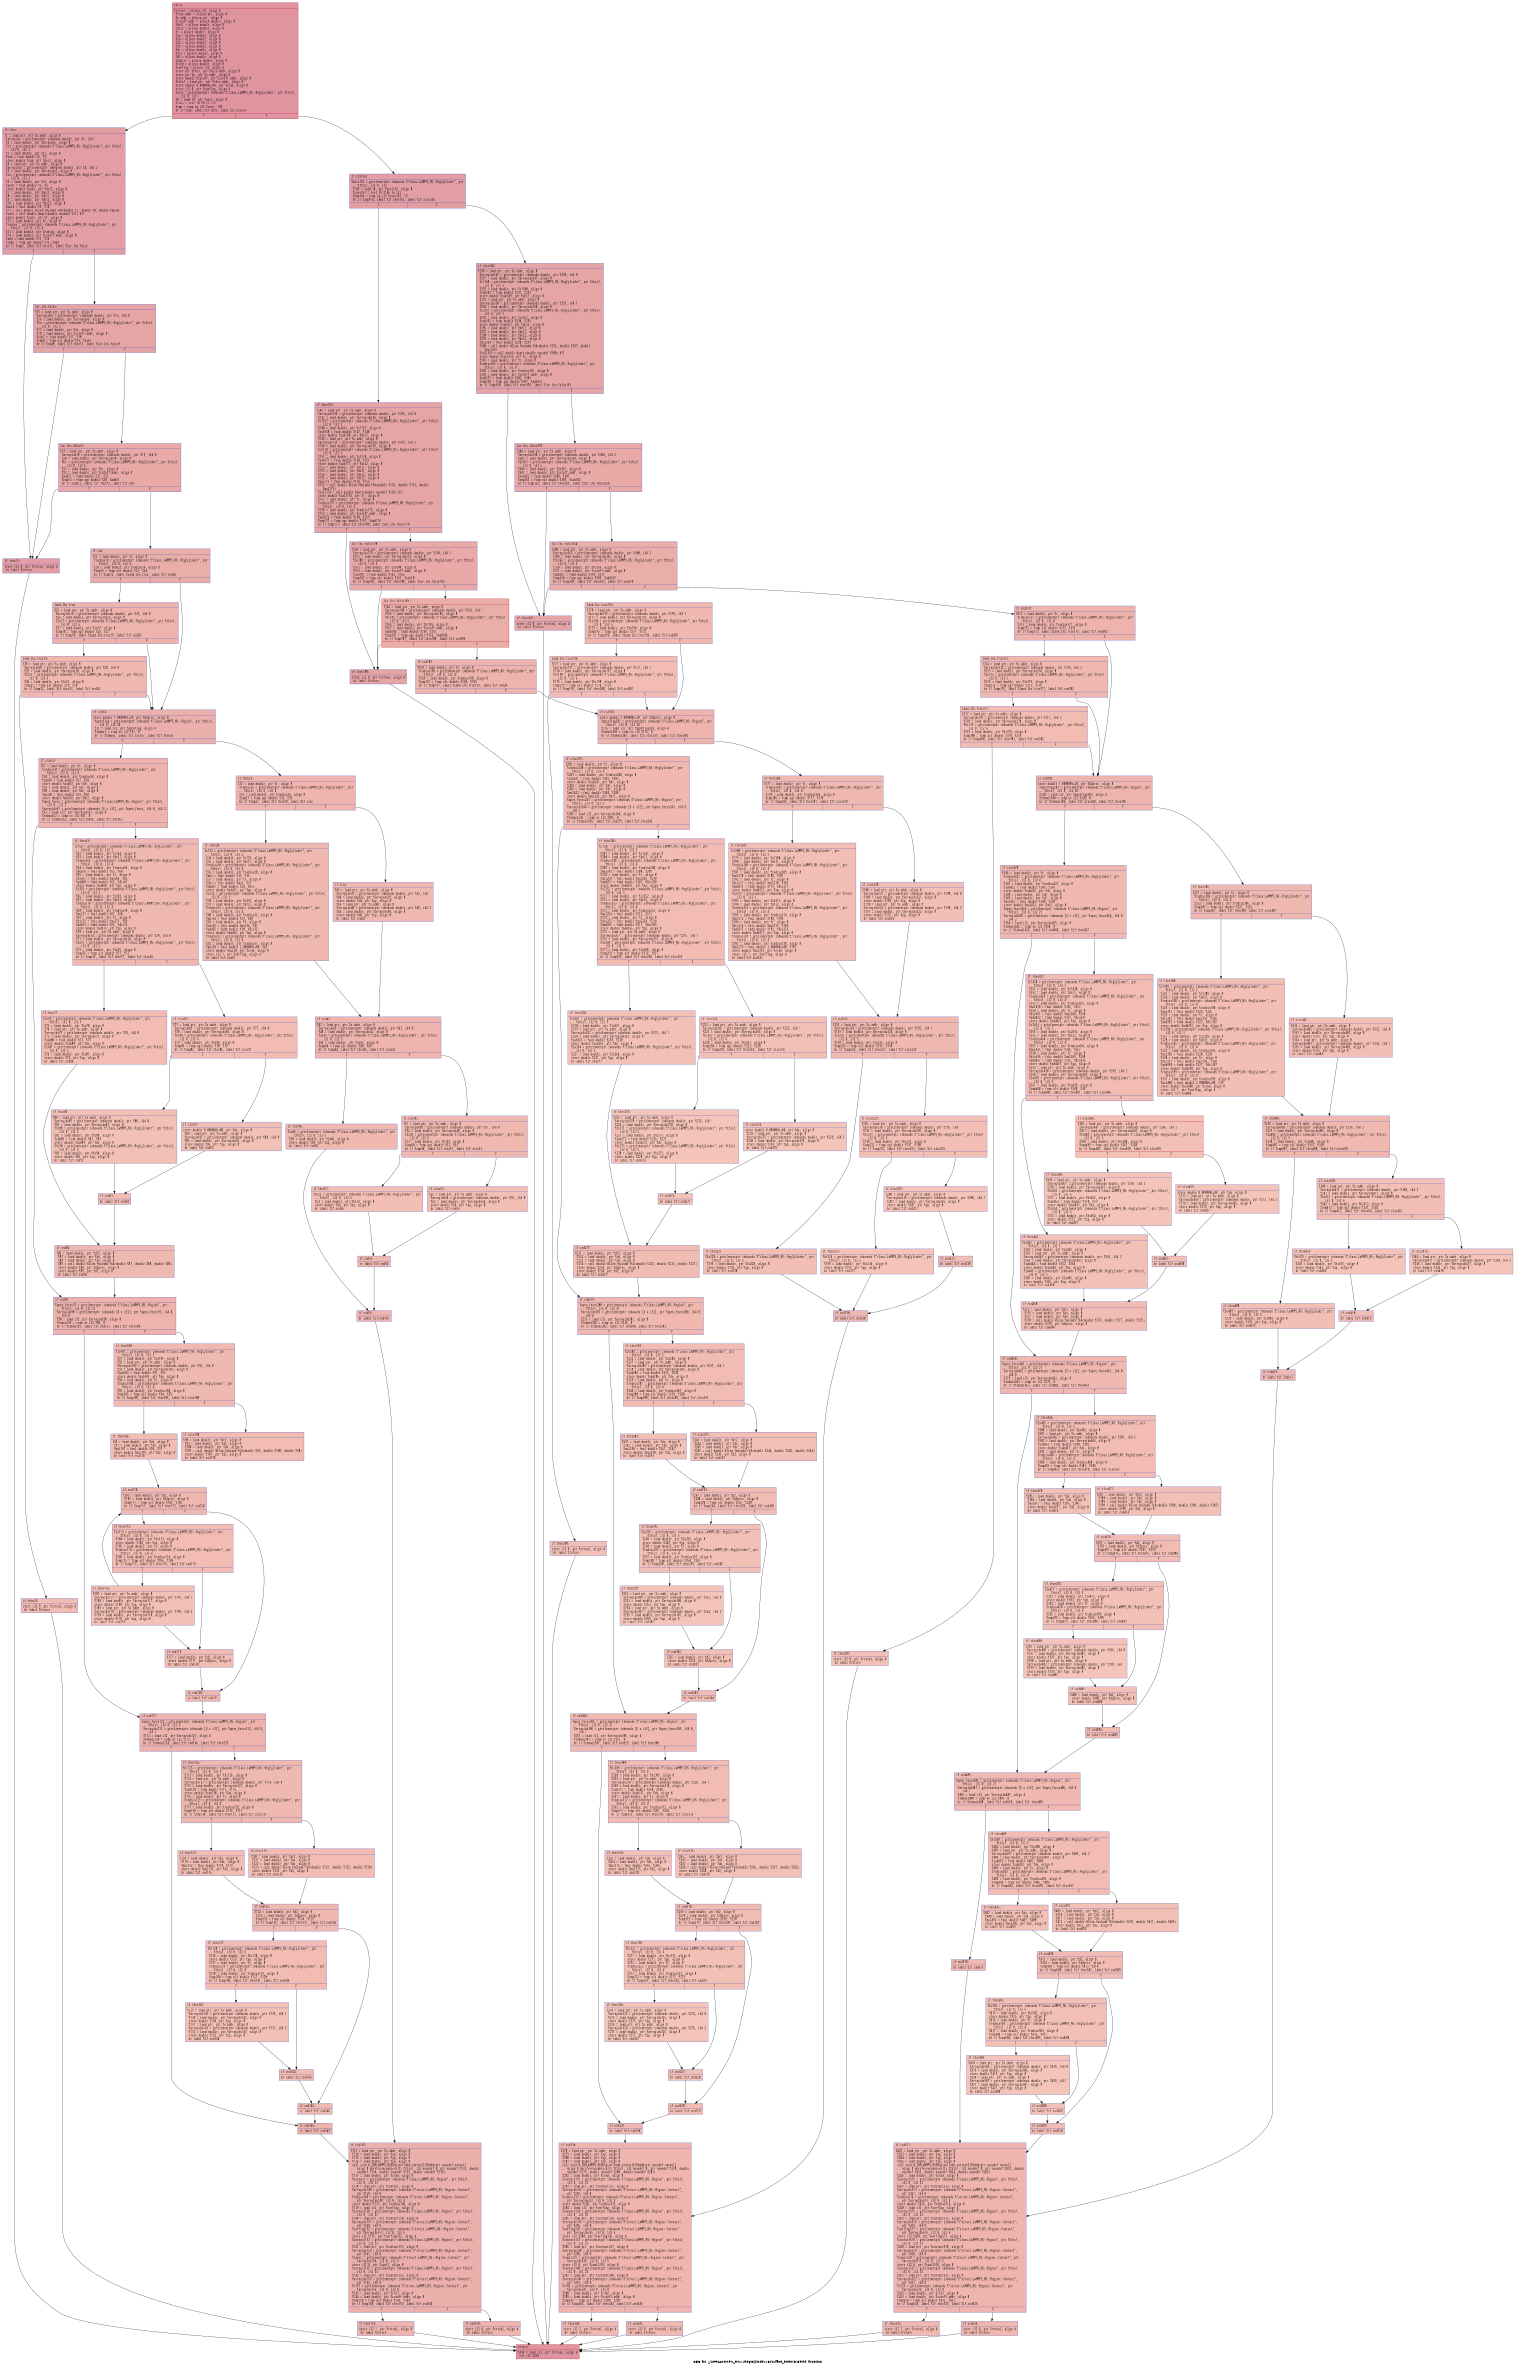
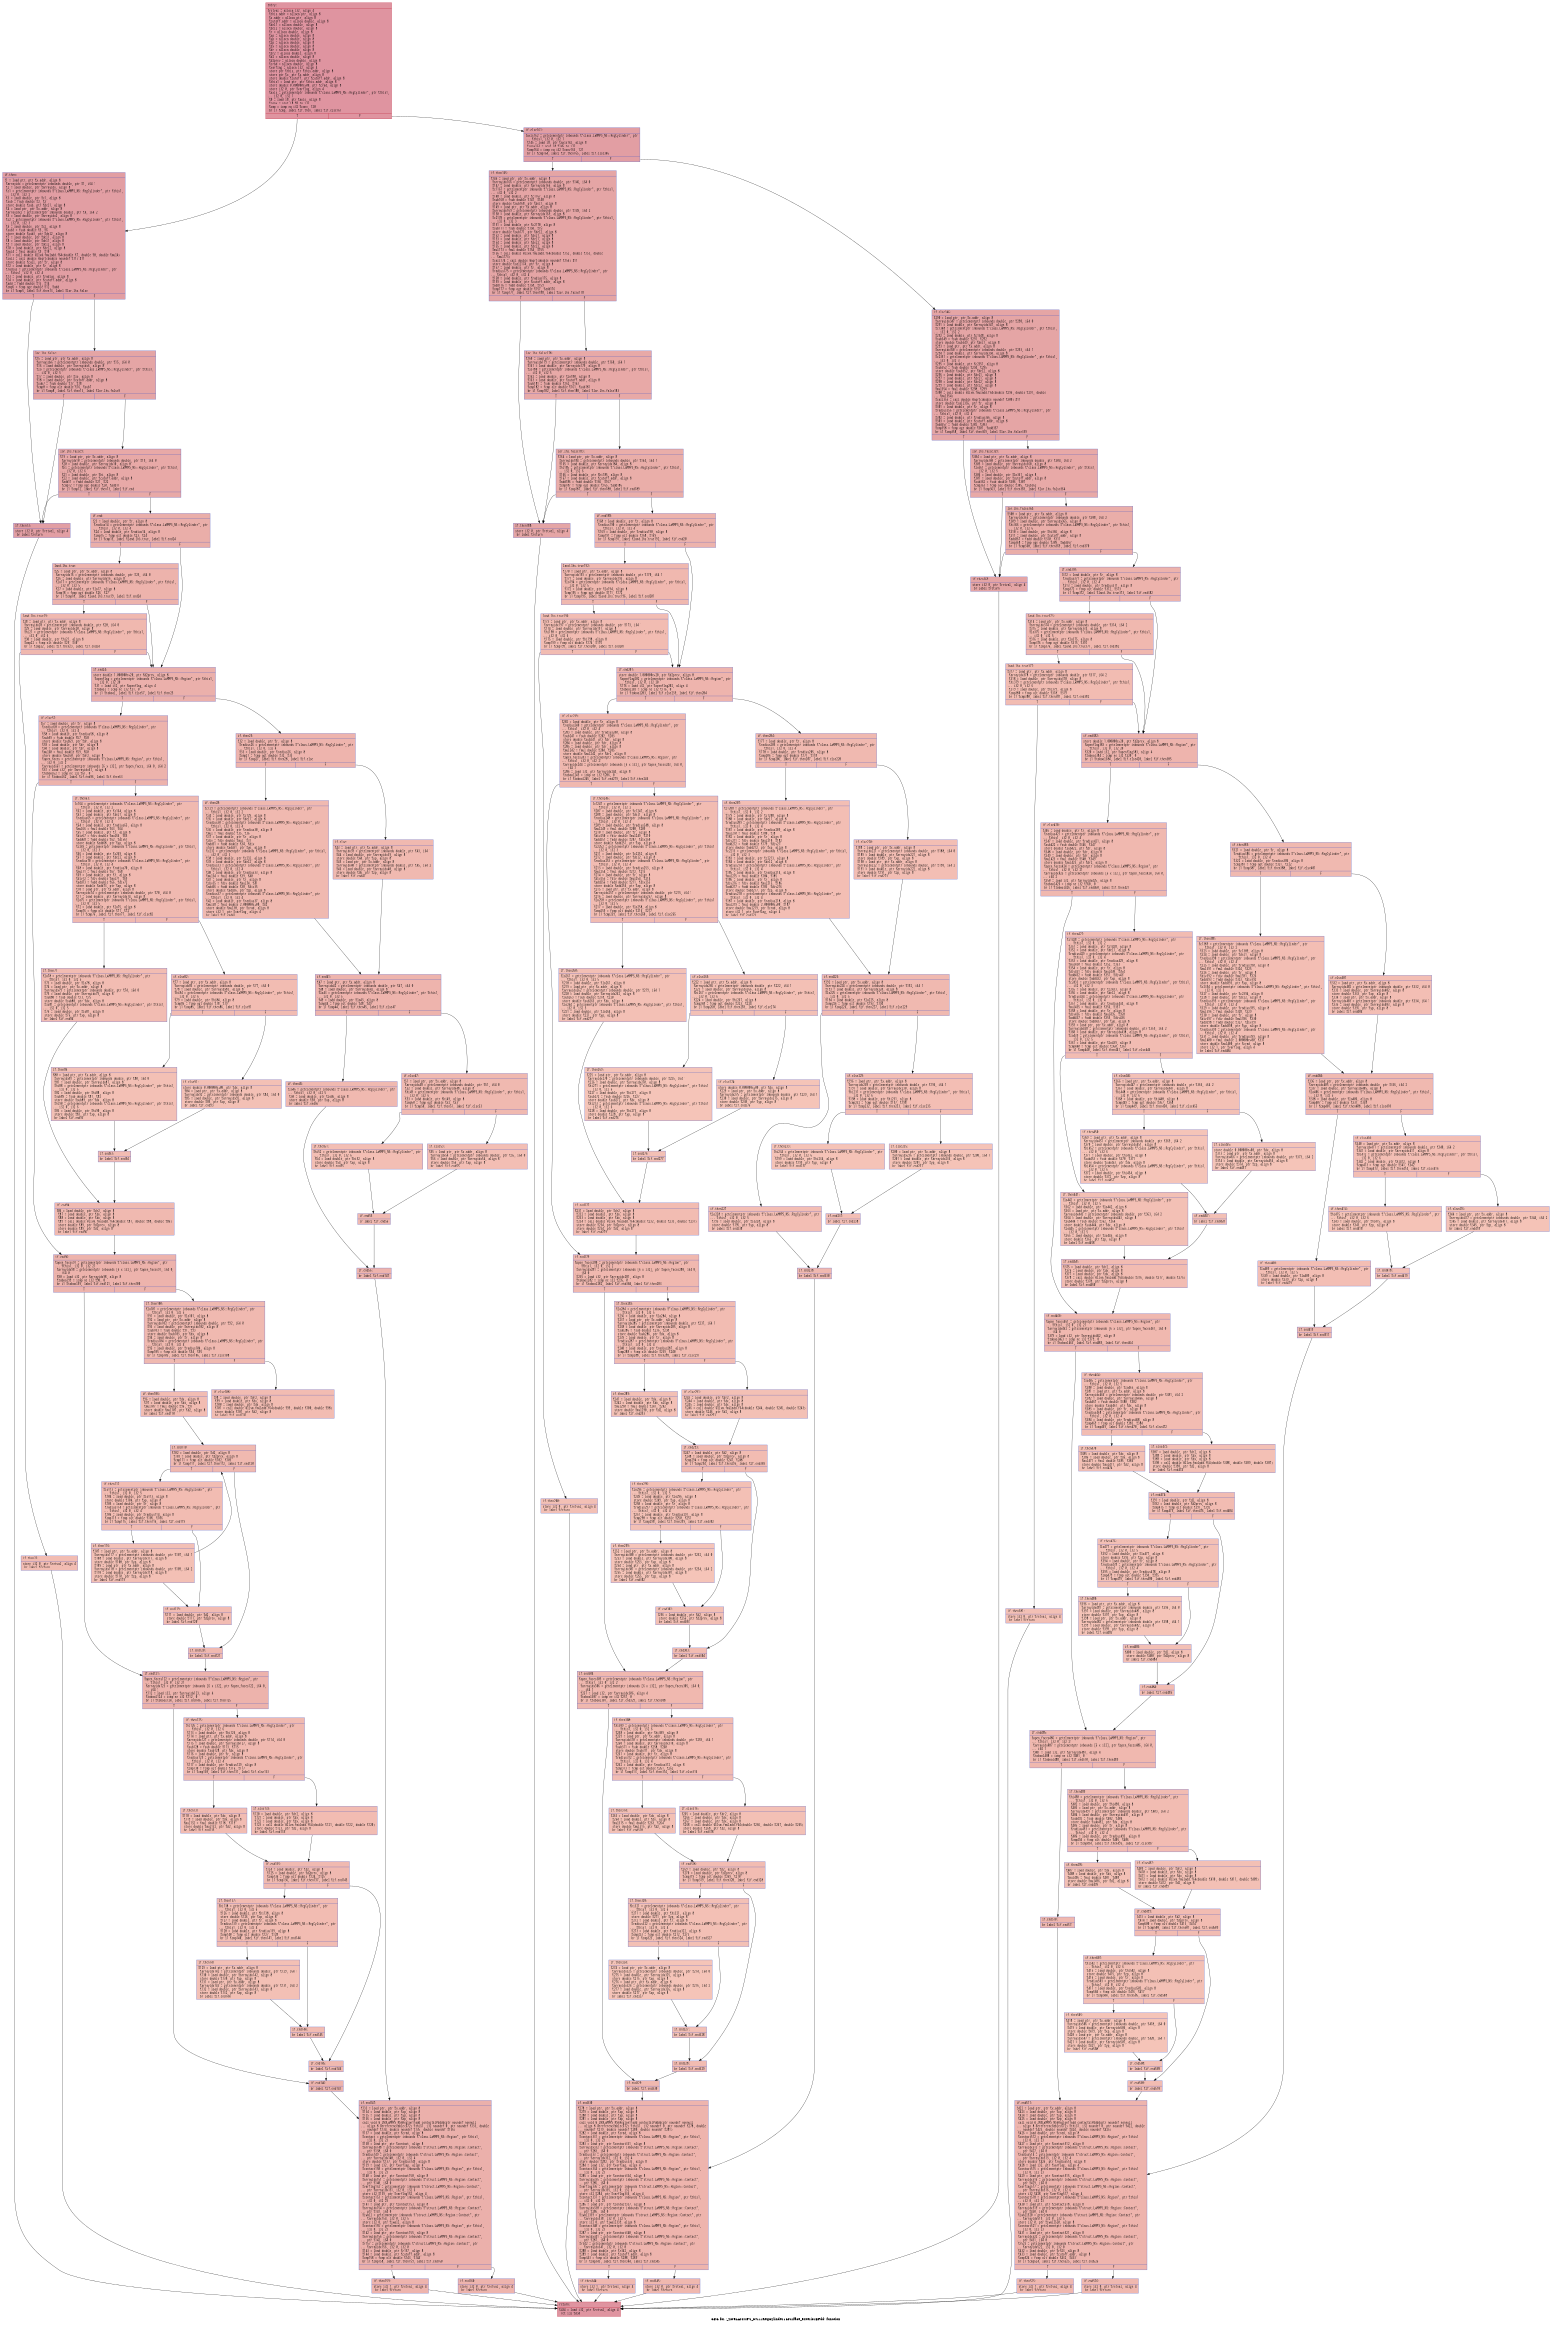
none -> (625, 554)
(445, 623) -> (620, 473)
(1140, 1137) -> (1176, 1094)
(863, 1291) -> (836, 1190)
